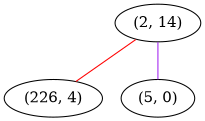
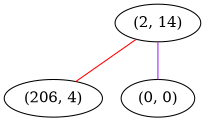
(53, 98) -> (53, 98)
(158, 98) -> (158, 98)
